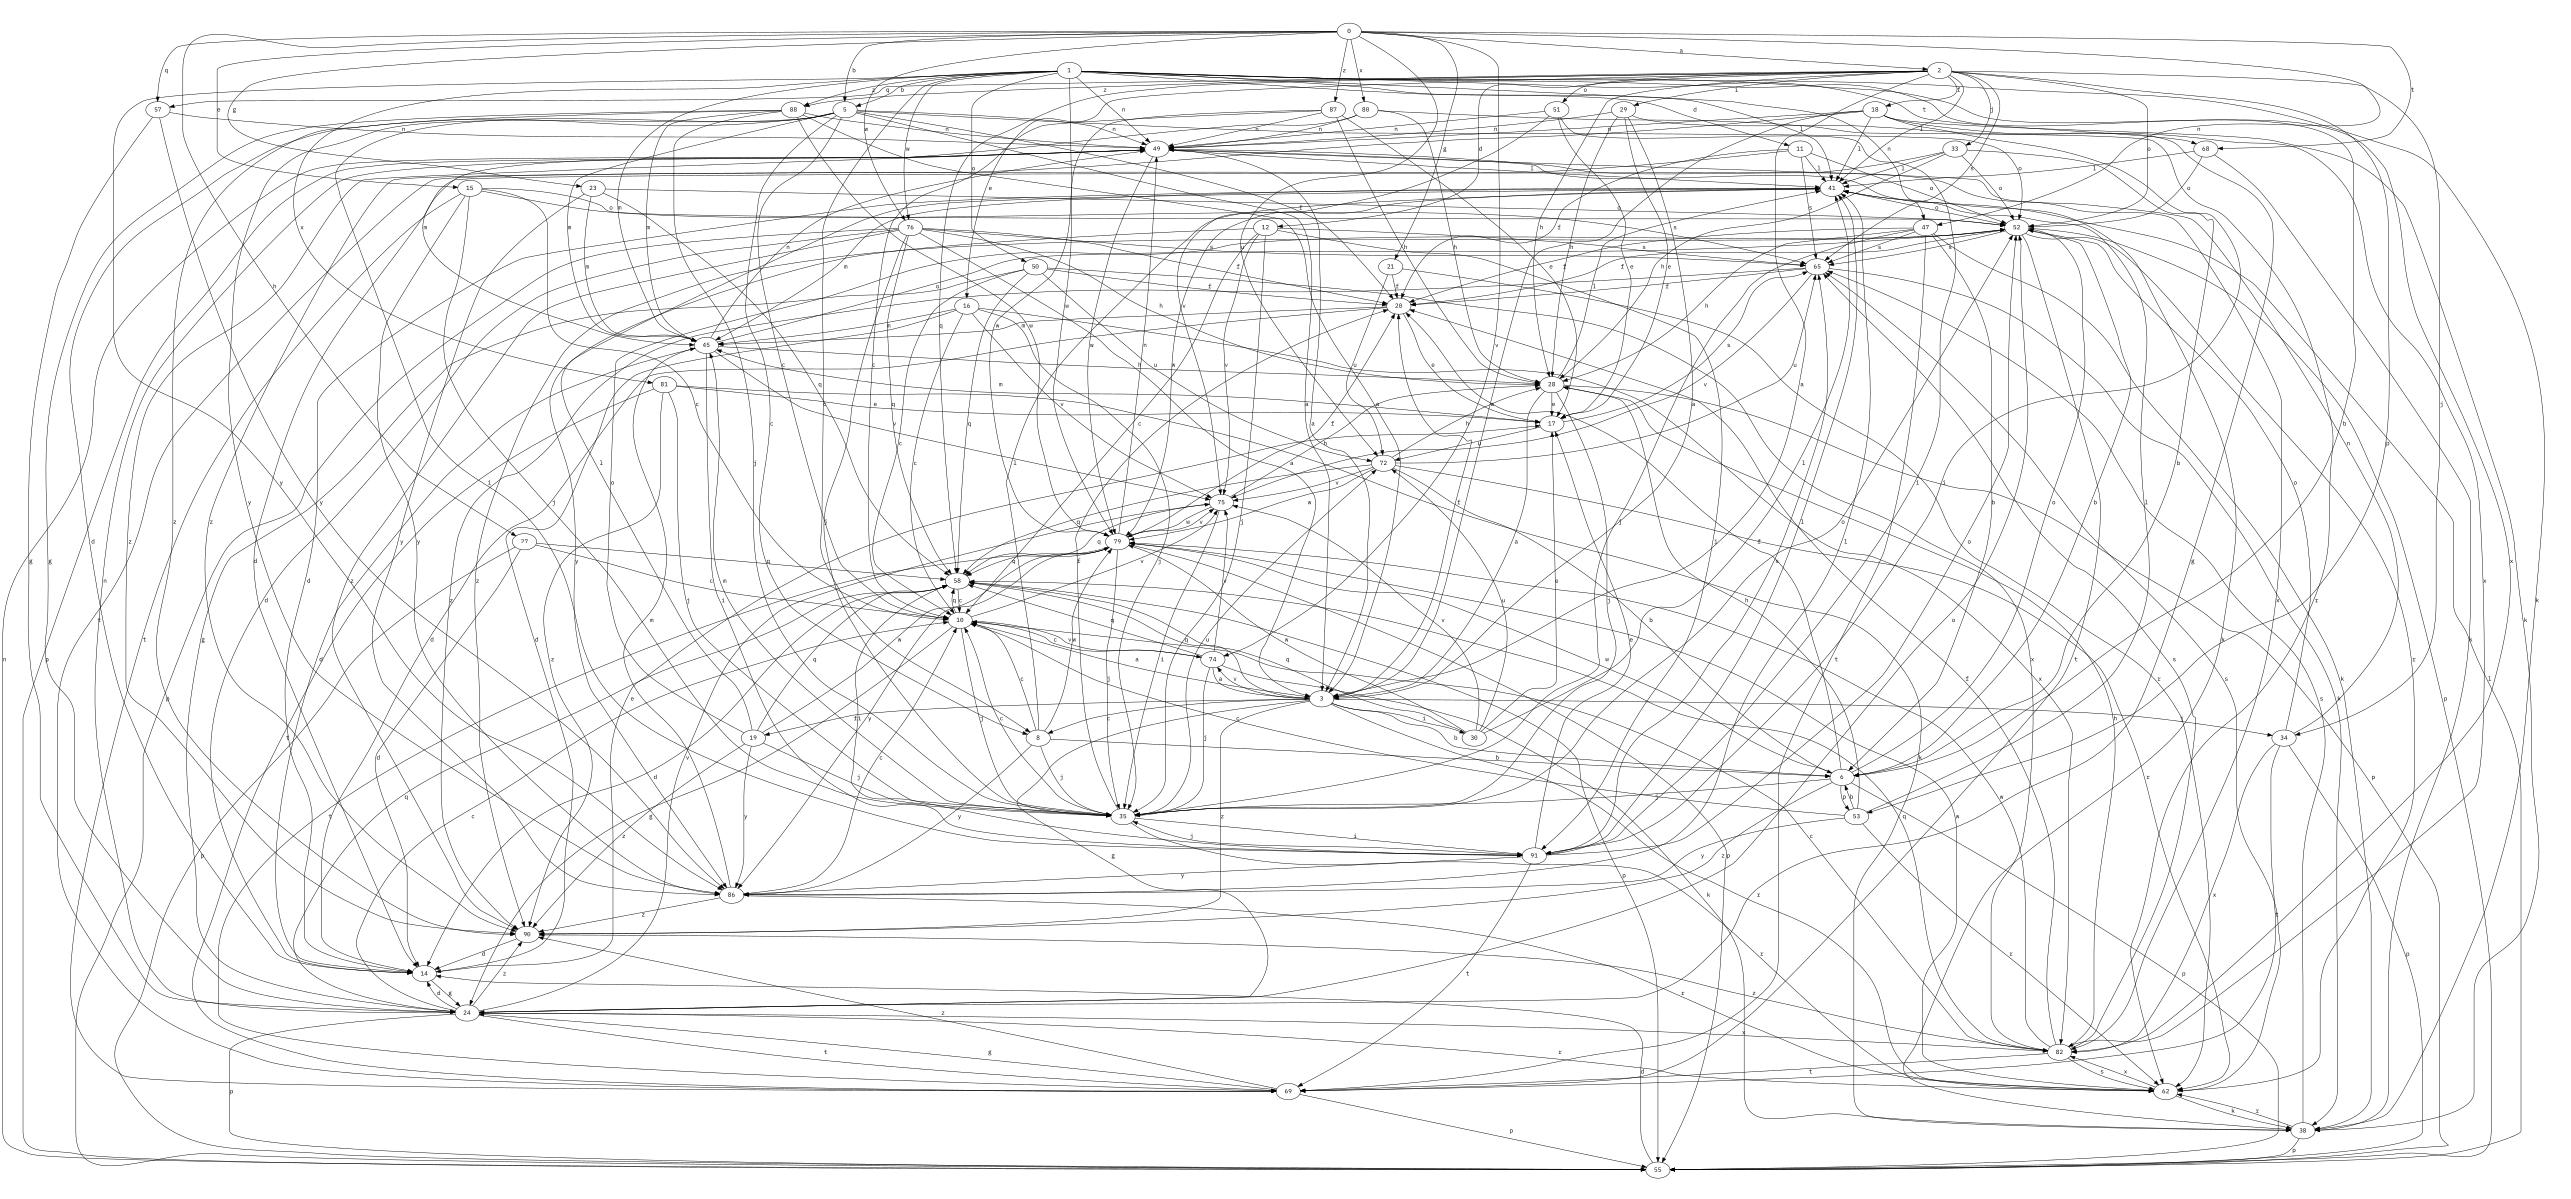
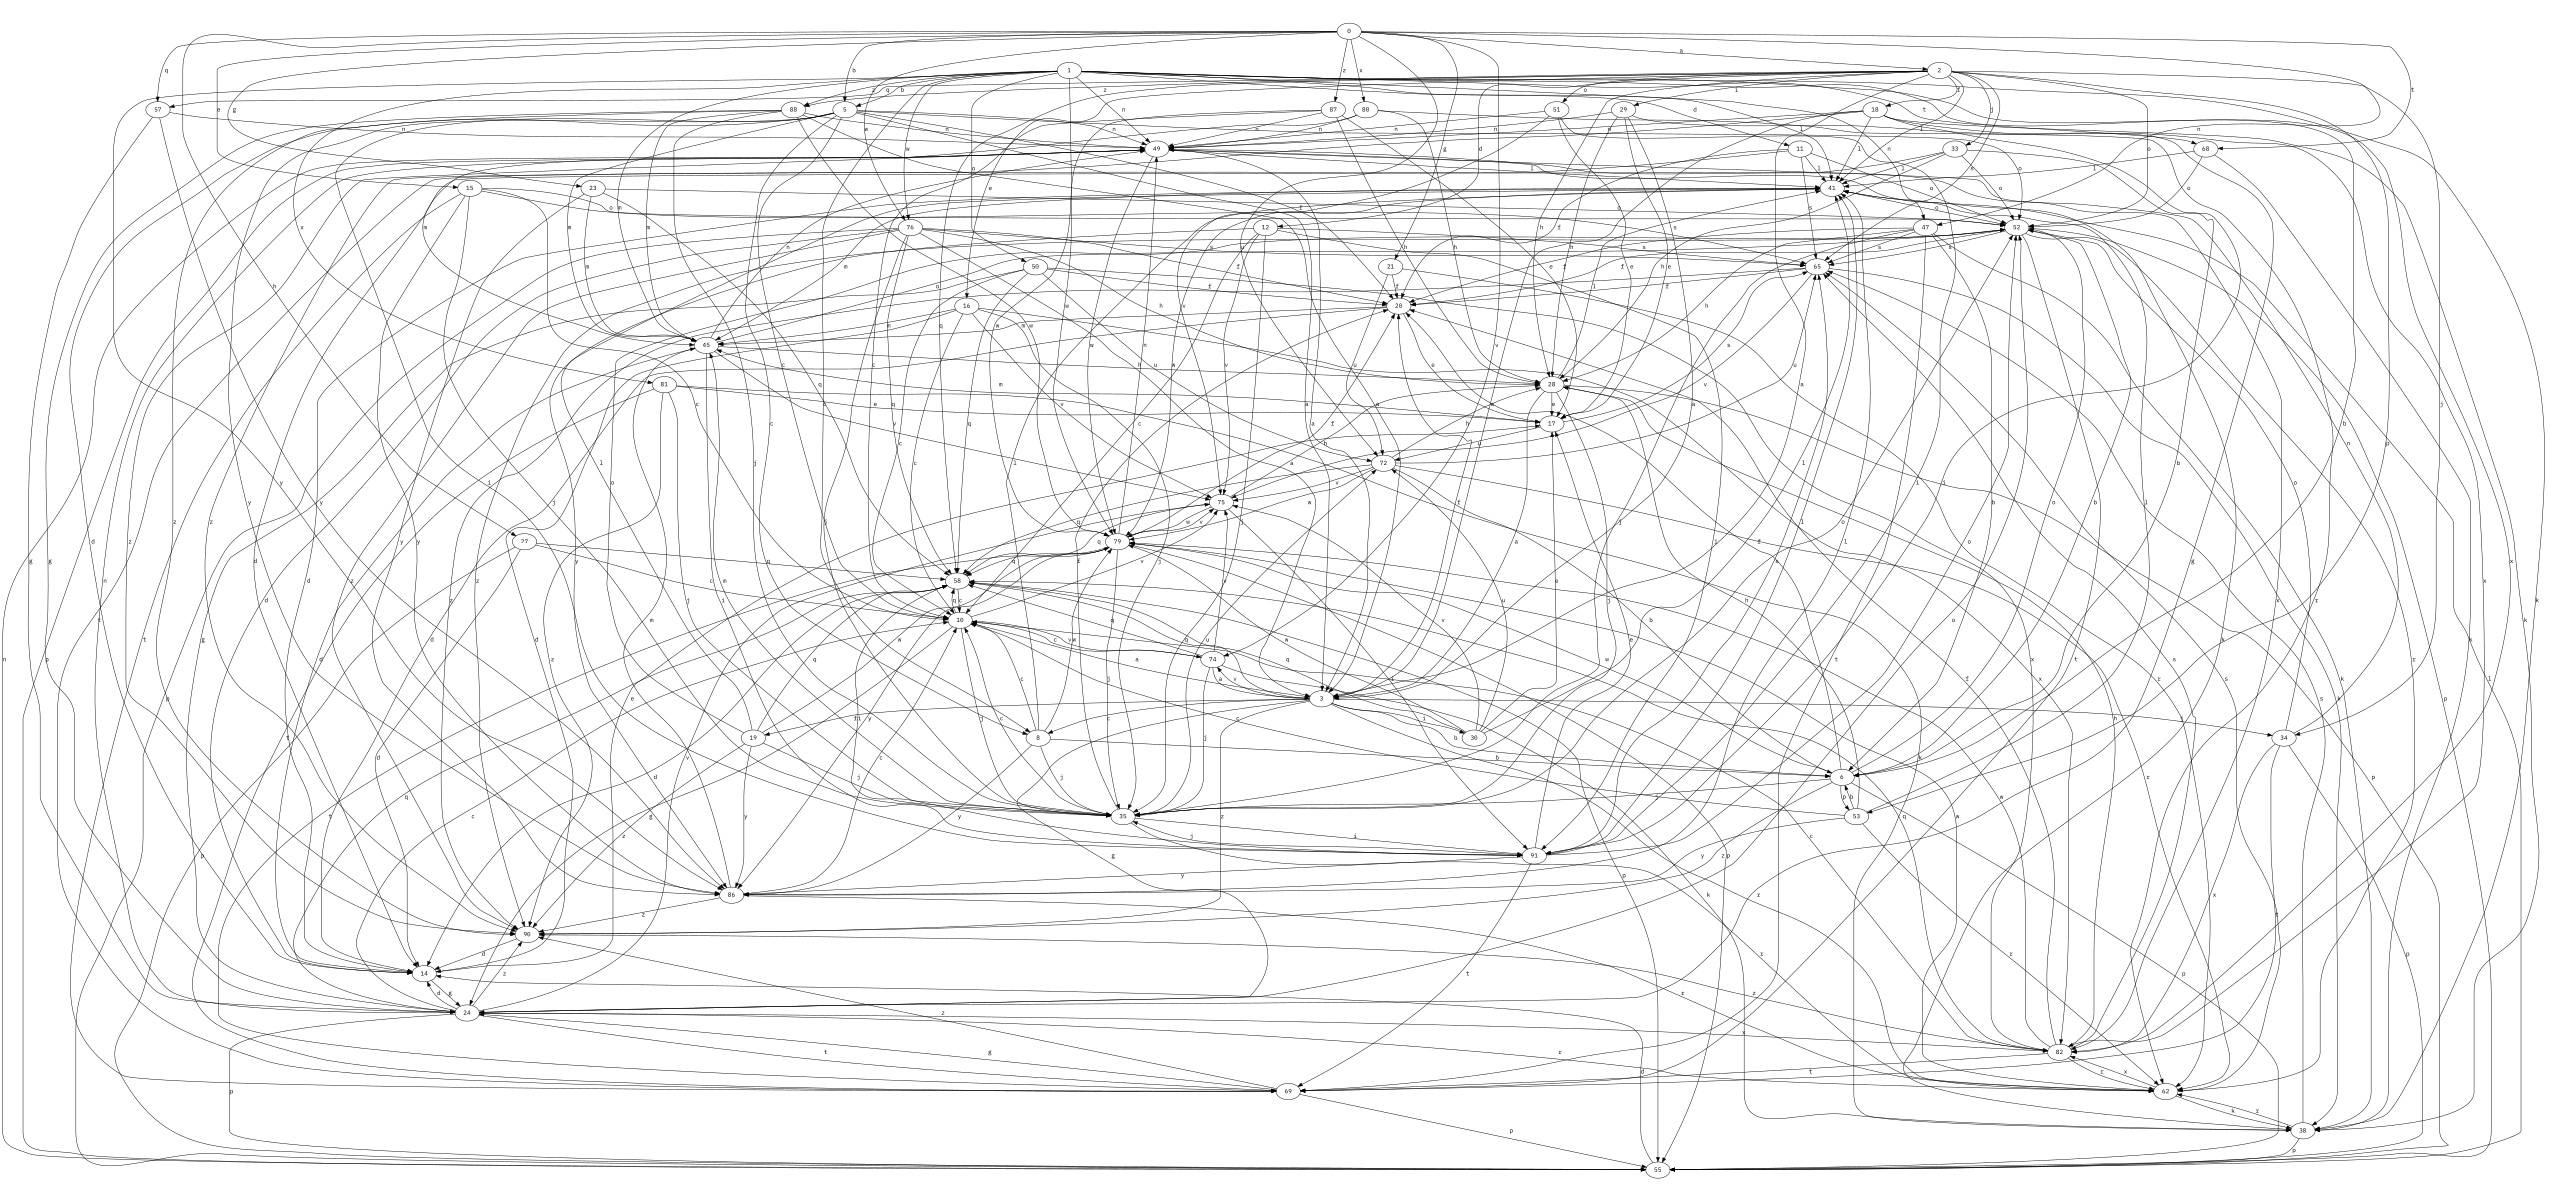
(1158, 661) -> (1369, 655)
(2102, 1072) -> (2102, 1072)
